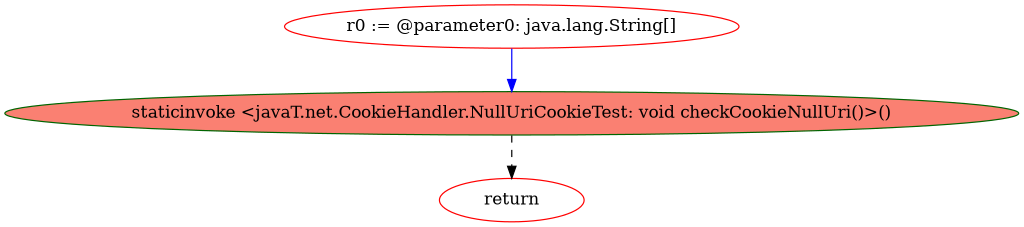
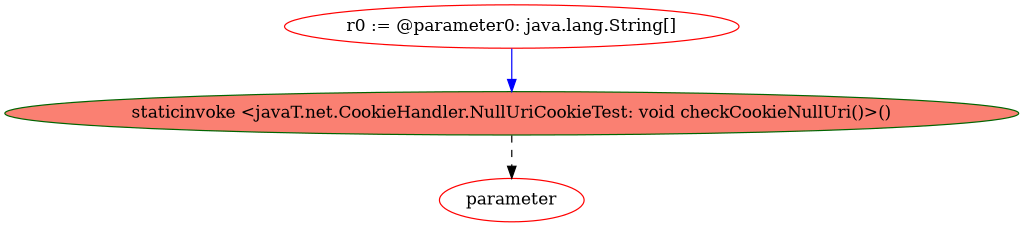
(512, 200) -> (512, 200)
